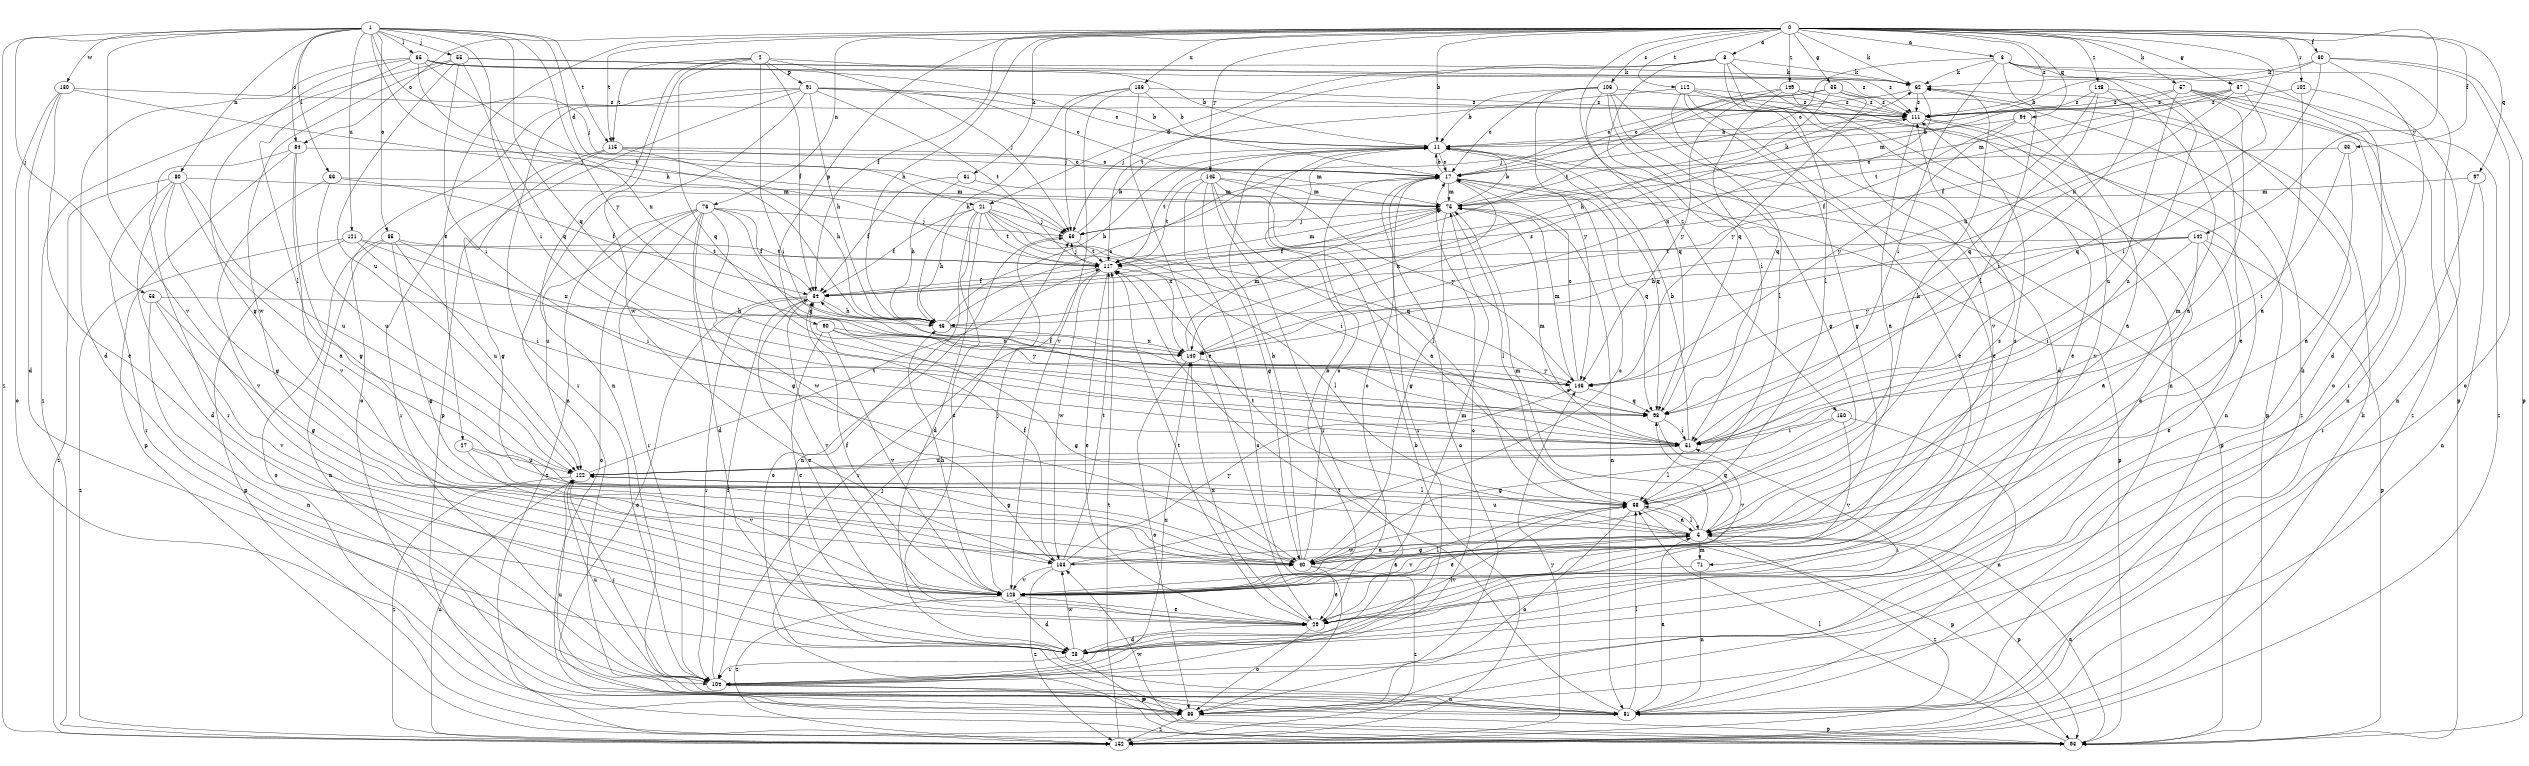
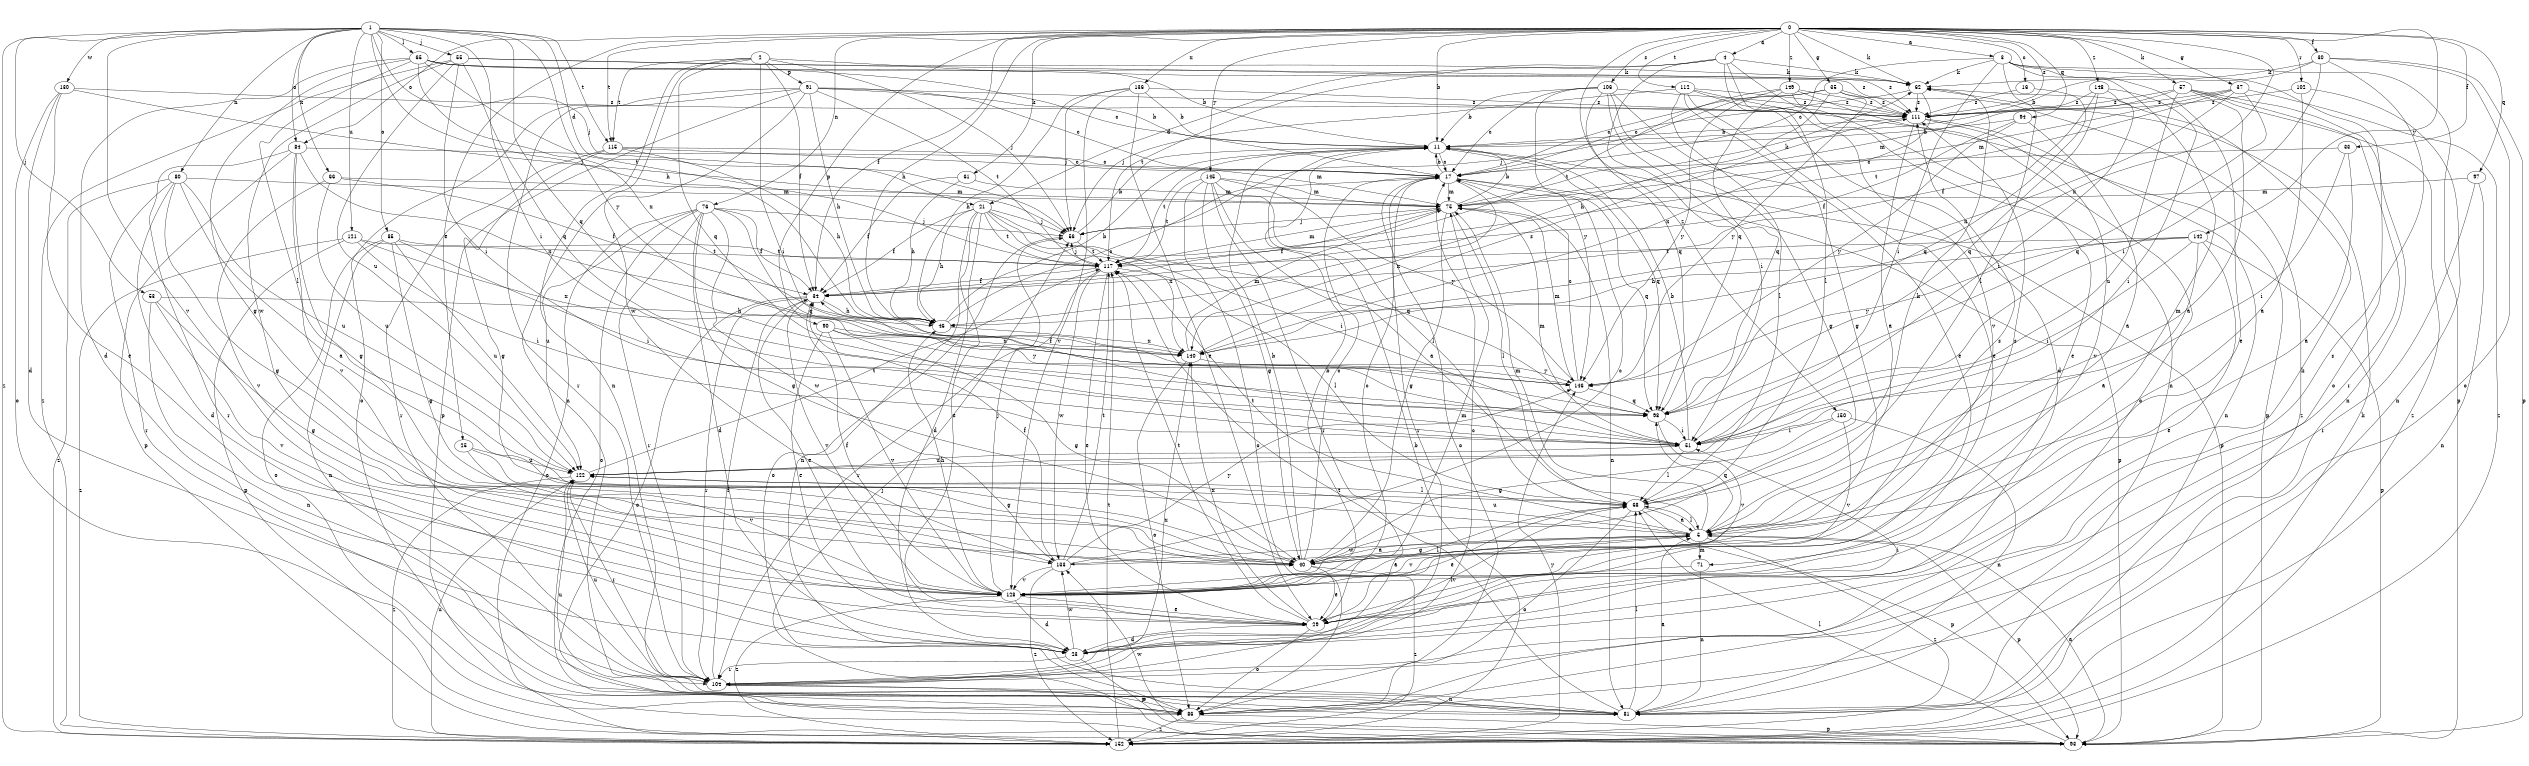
(1725, 58) -> (1725, 58)
none -> (2025, 88)
(302, 103) -> (302, 103)
(2128, 282) -> (2128, 282)
none -> (703, 289)
(2333, 356) -> (2333, 356)
(464, 446) -> (464, 446)
(547, 476) -> (547, 476)
